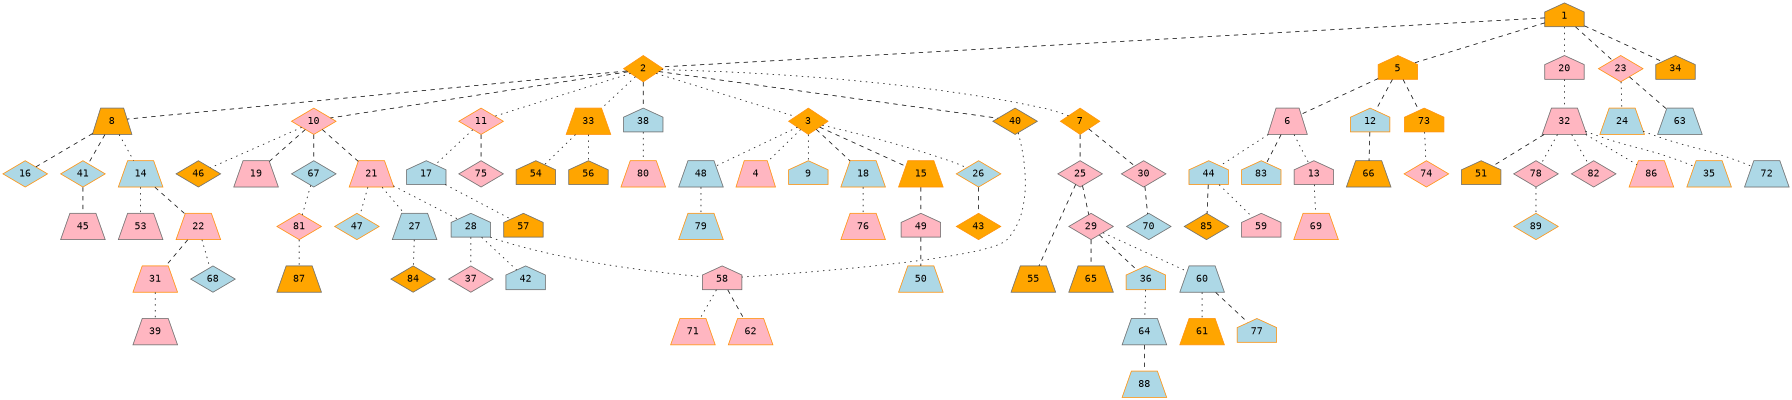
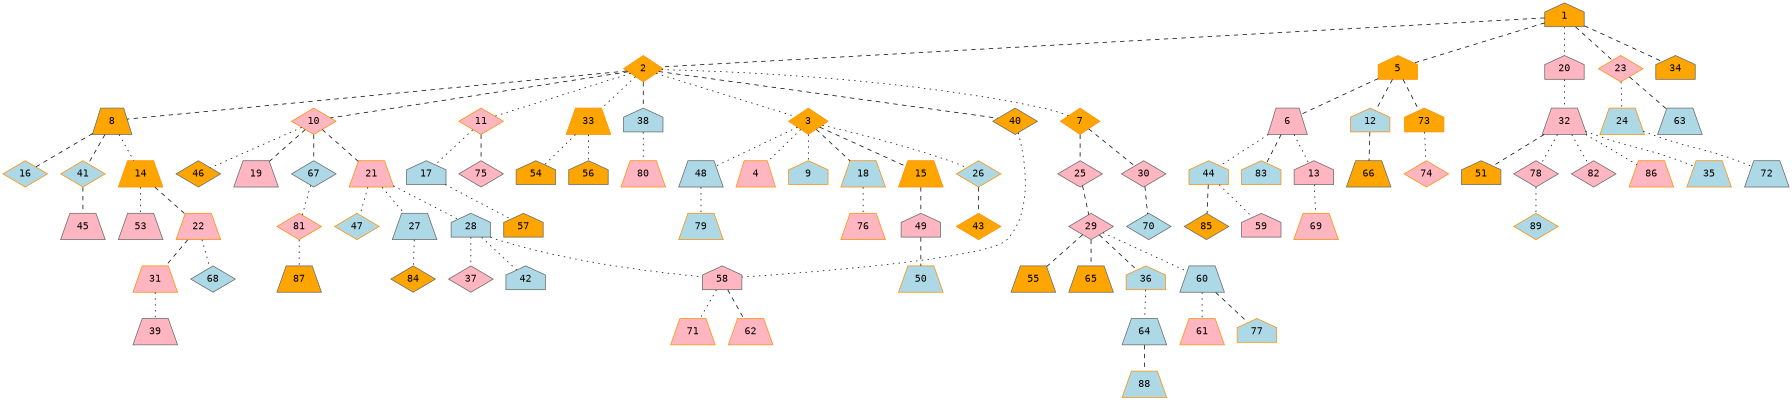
(141, 174) -> (141, 174)
(1057, 225) -> (1065, 251)
(1202, 332) -> (1202, 332)
